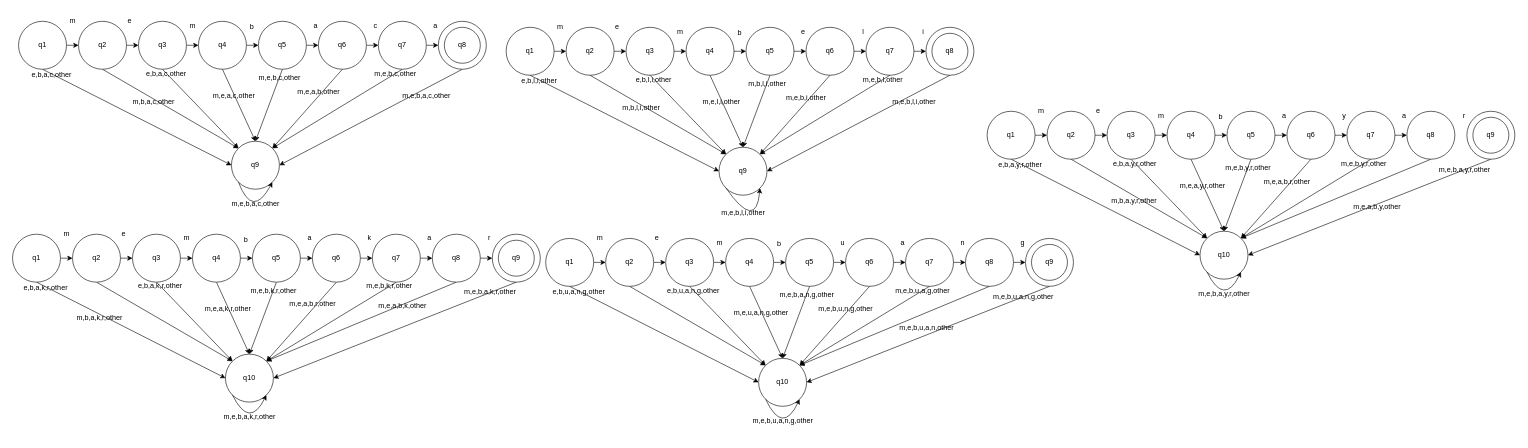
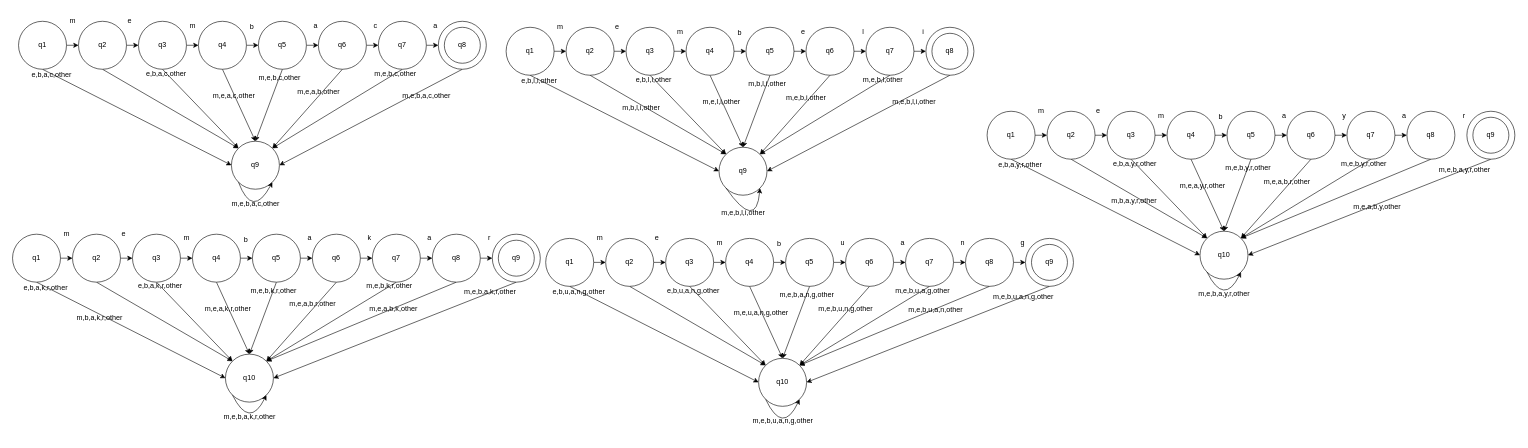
(153, 102) -> none
(402, 306) -> (393, 309)
(927, 329) -> (936, 311)
